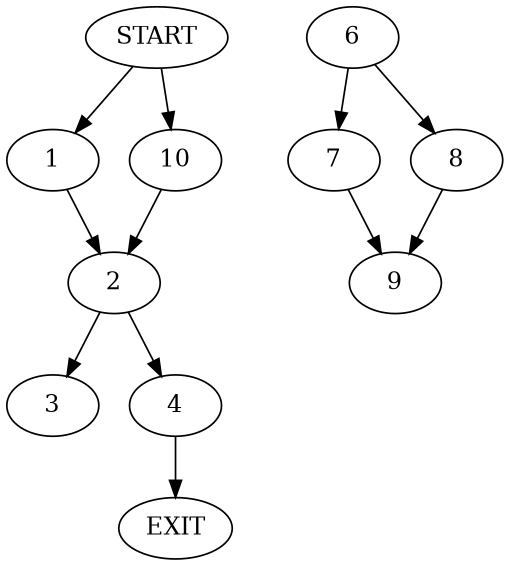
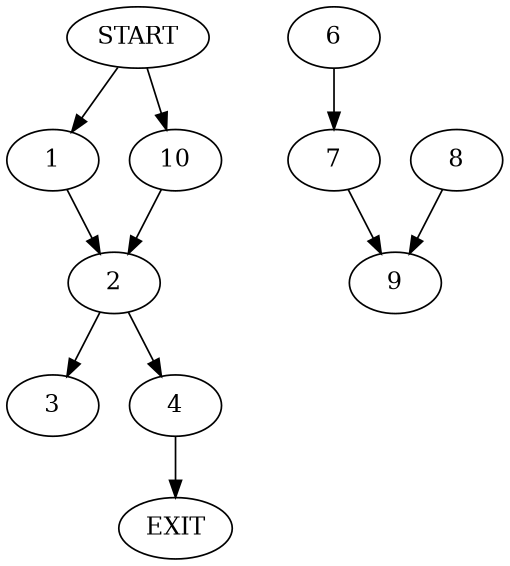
(399, 92) -> none
